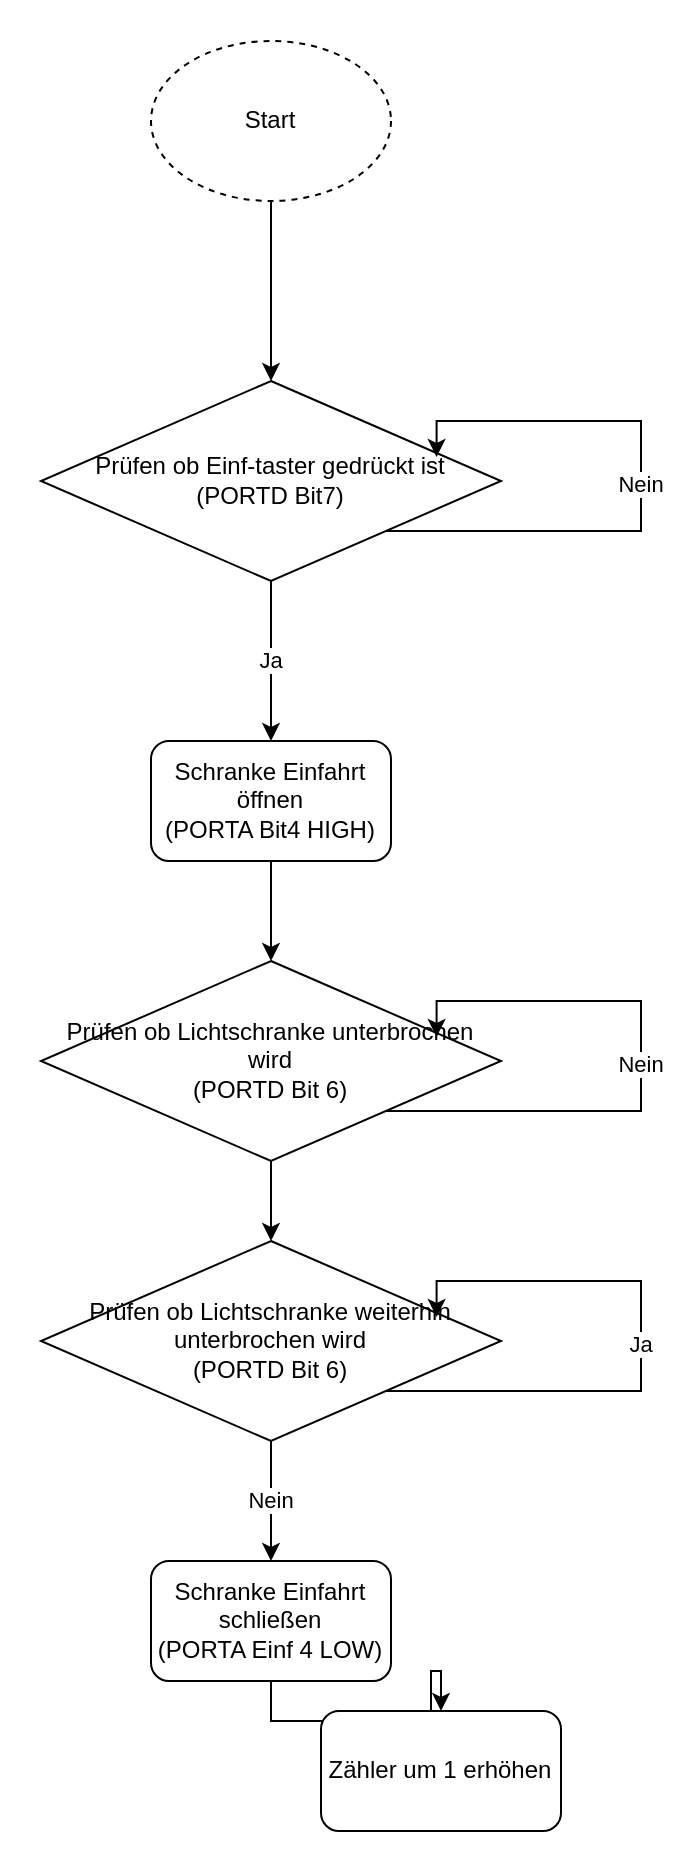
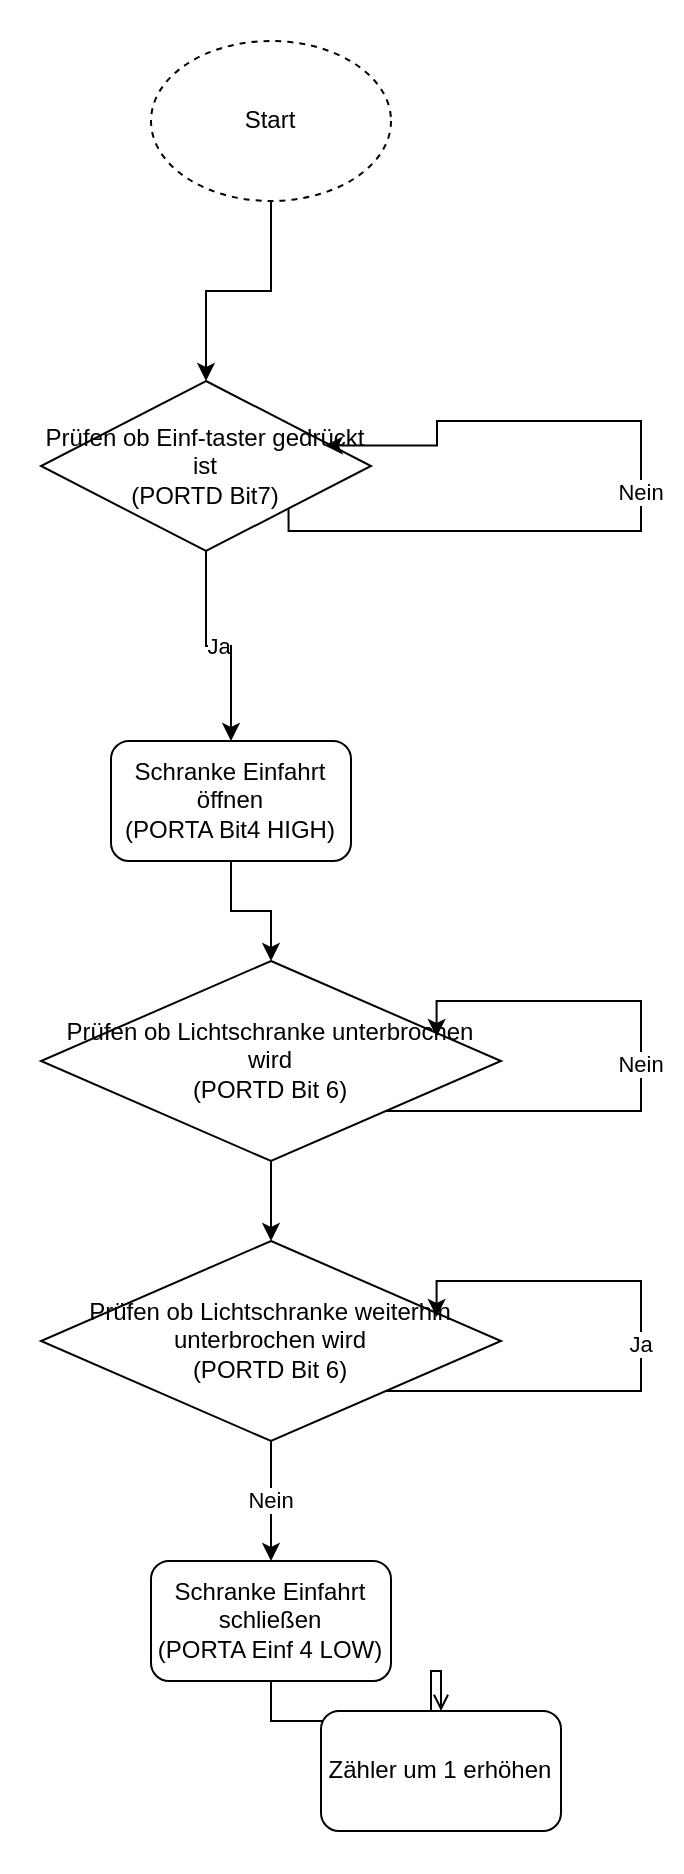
(271, 481) -> (206, 466)
(271, 801) -> (231, 801)
(441, 1696) -> (441, 1699)
